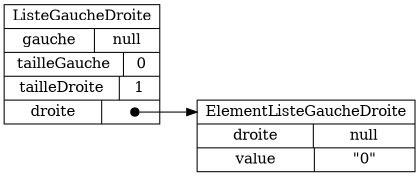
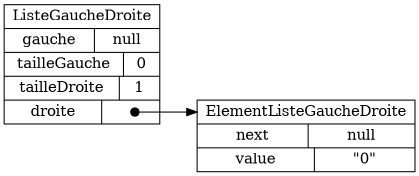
(255, 135) -> (253, 135)
